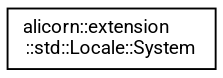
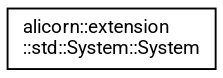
(112, 39) -> (112, 39)
